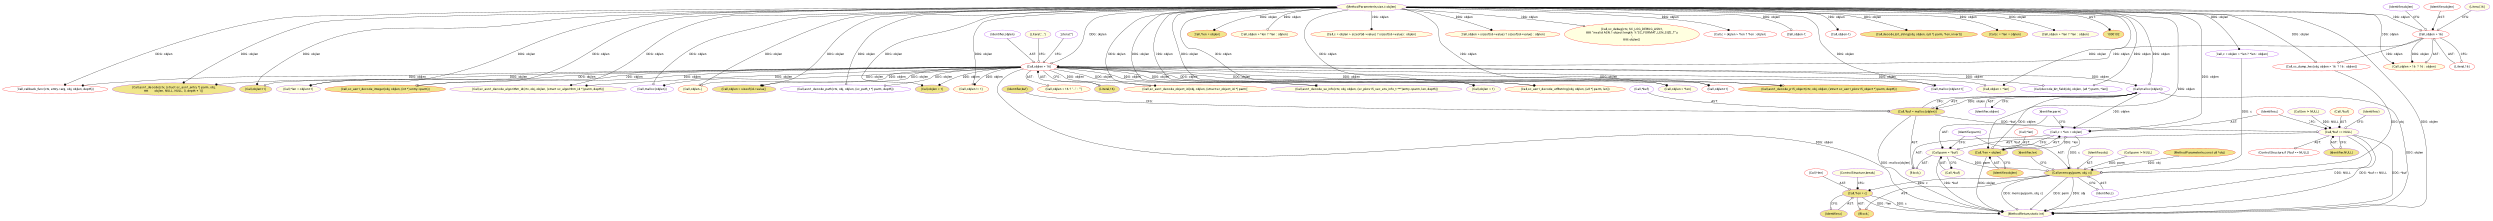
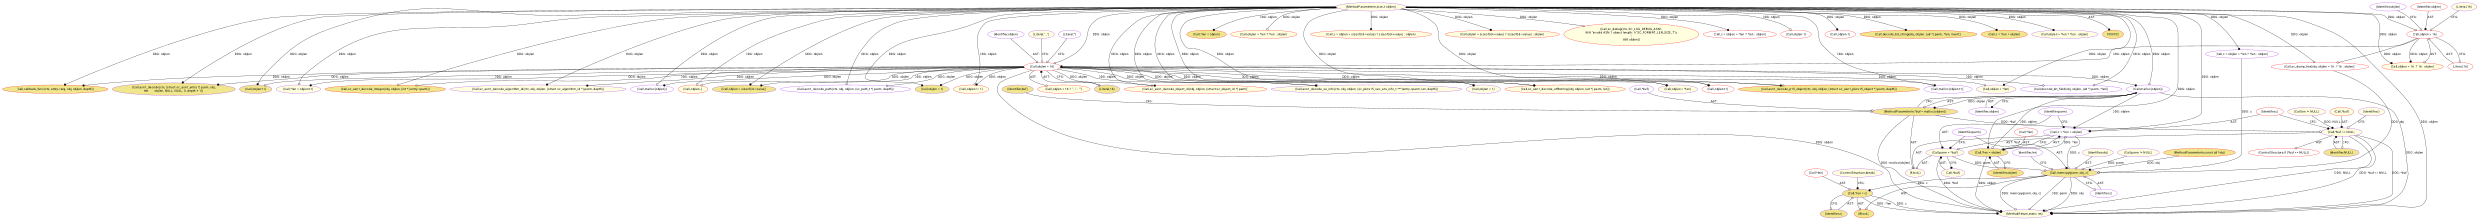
(55, 89) -> (55, 89)
(1917, 112) -> (1915, 112)
(2028, 153) -> (2028, 153)
